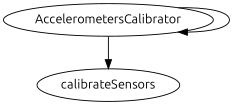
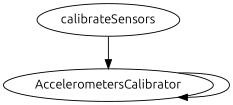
(108, 48) -> (108, 48)
